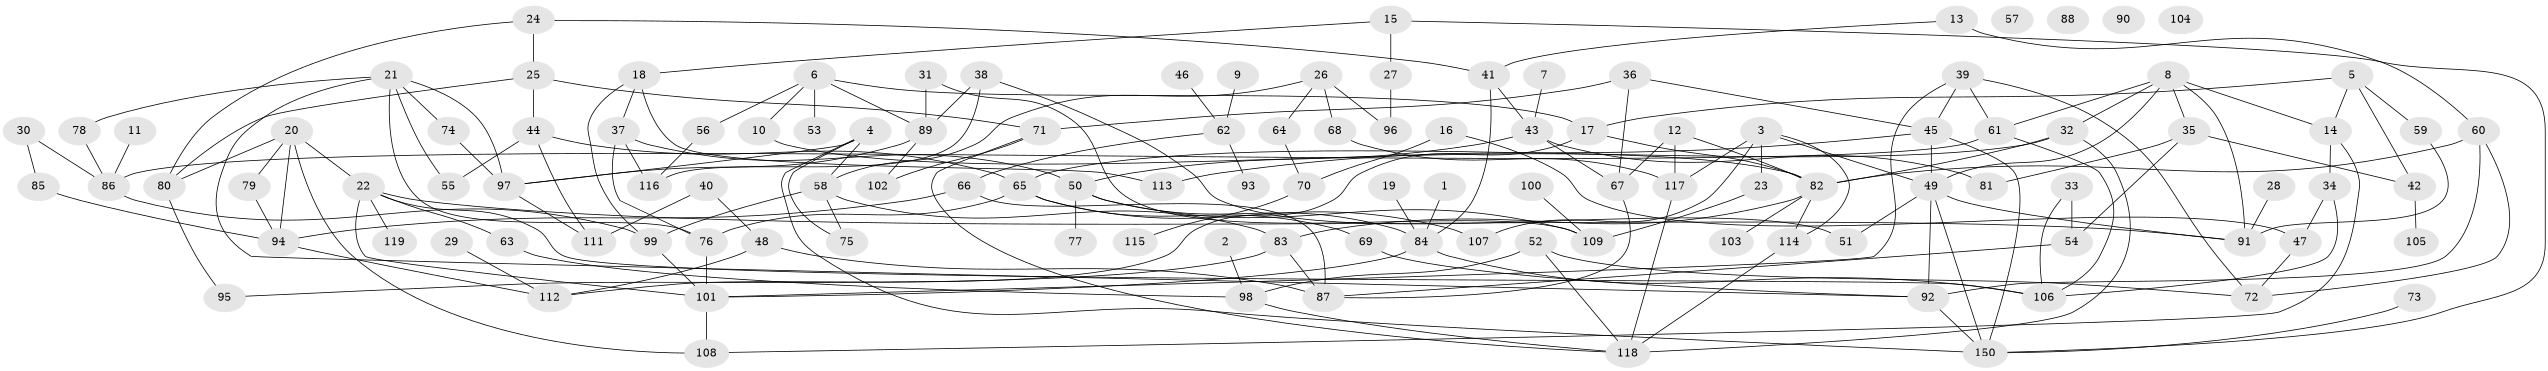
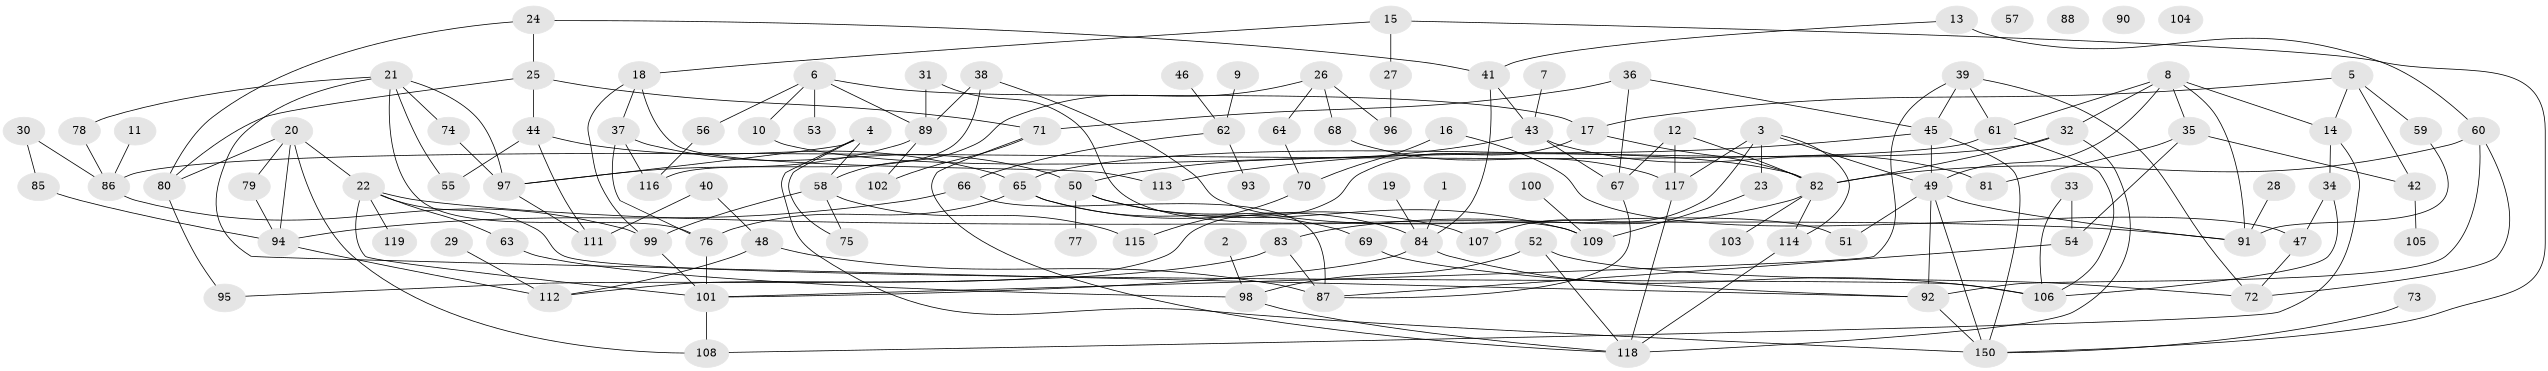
(1051, 215) -> (977, 216)
